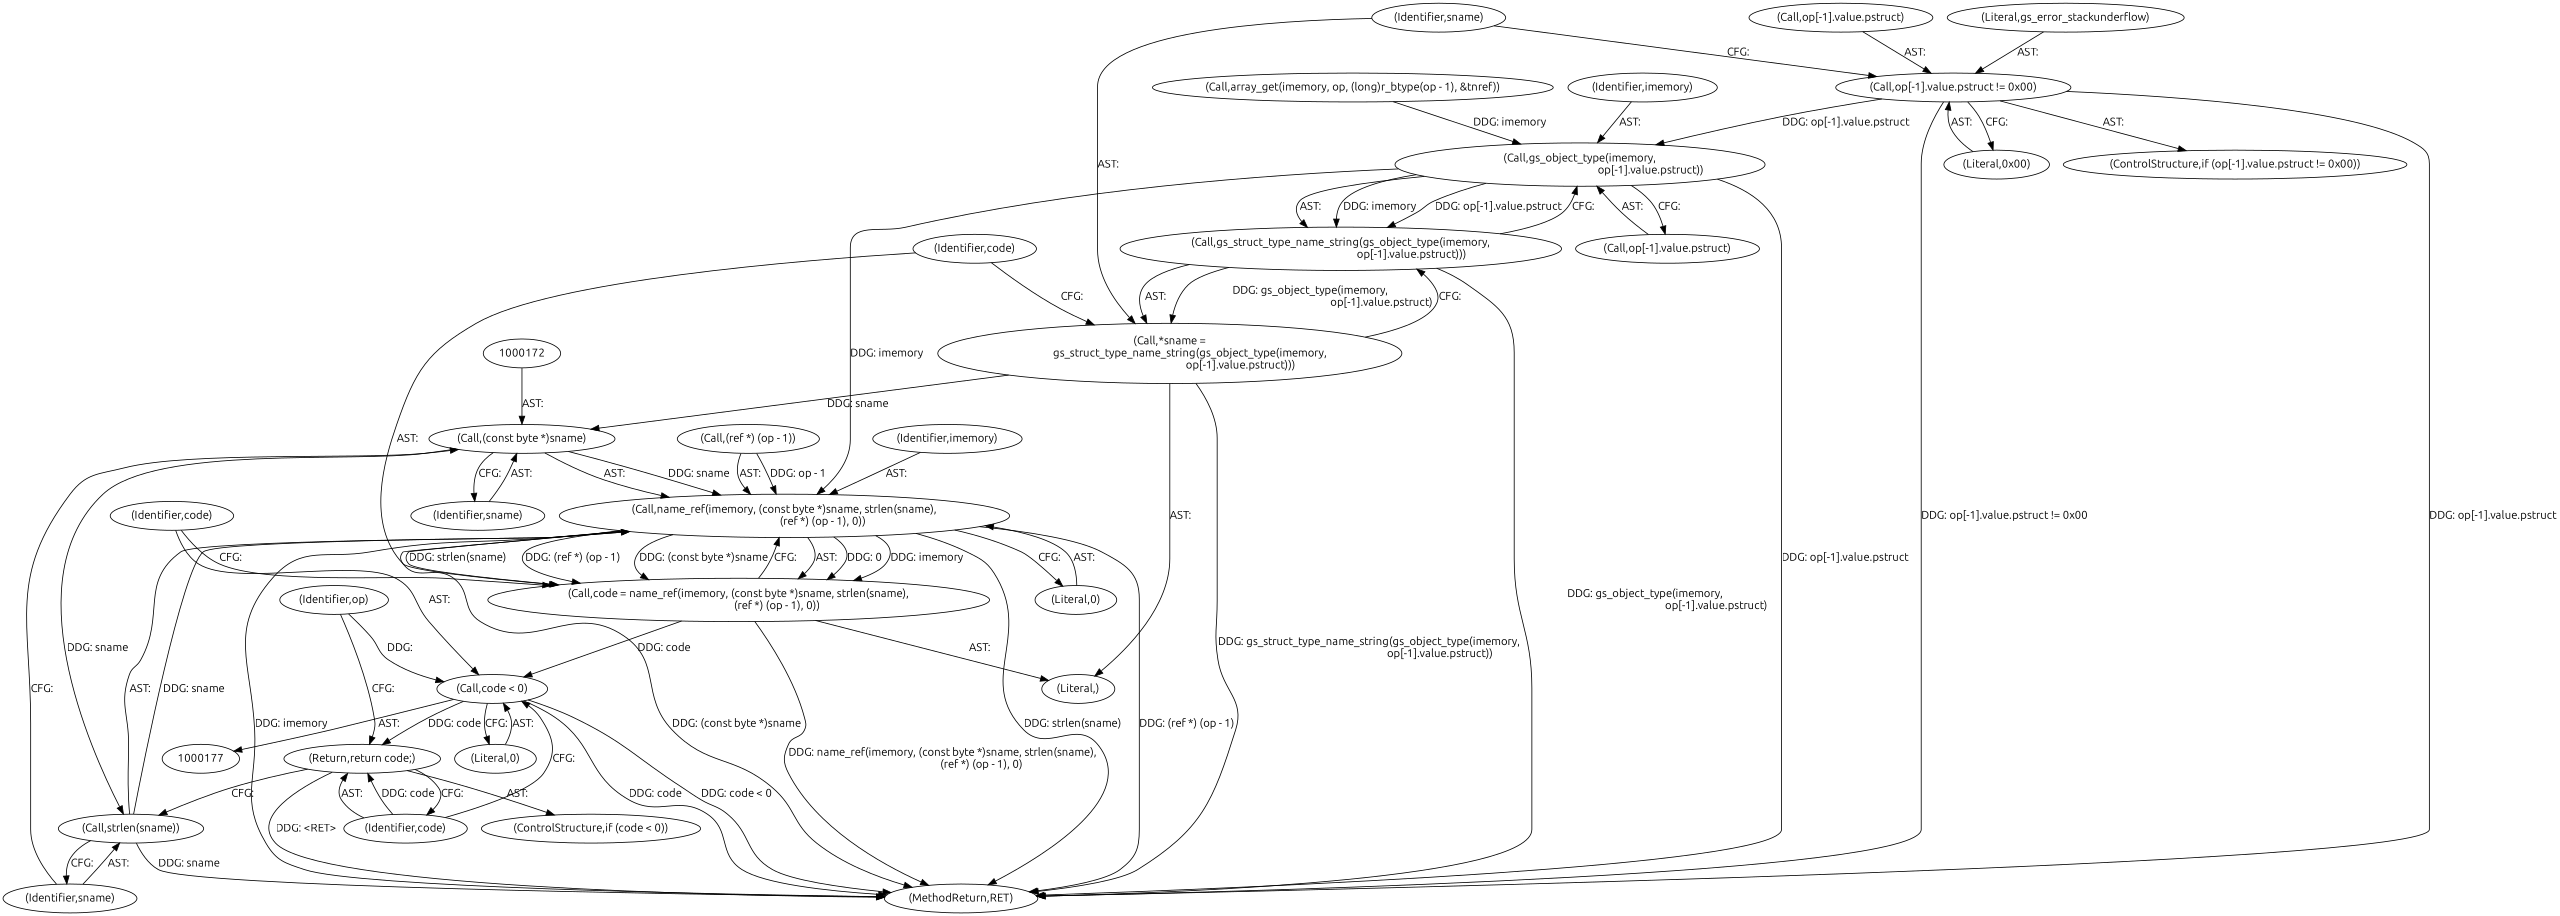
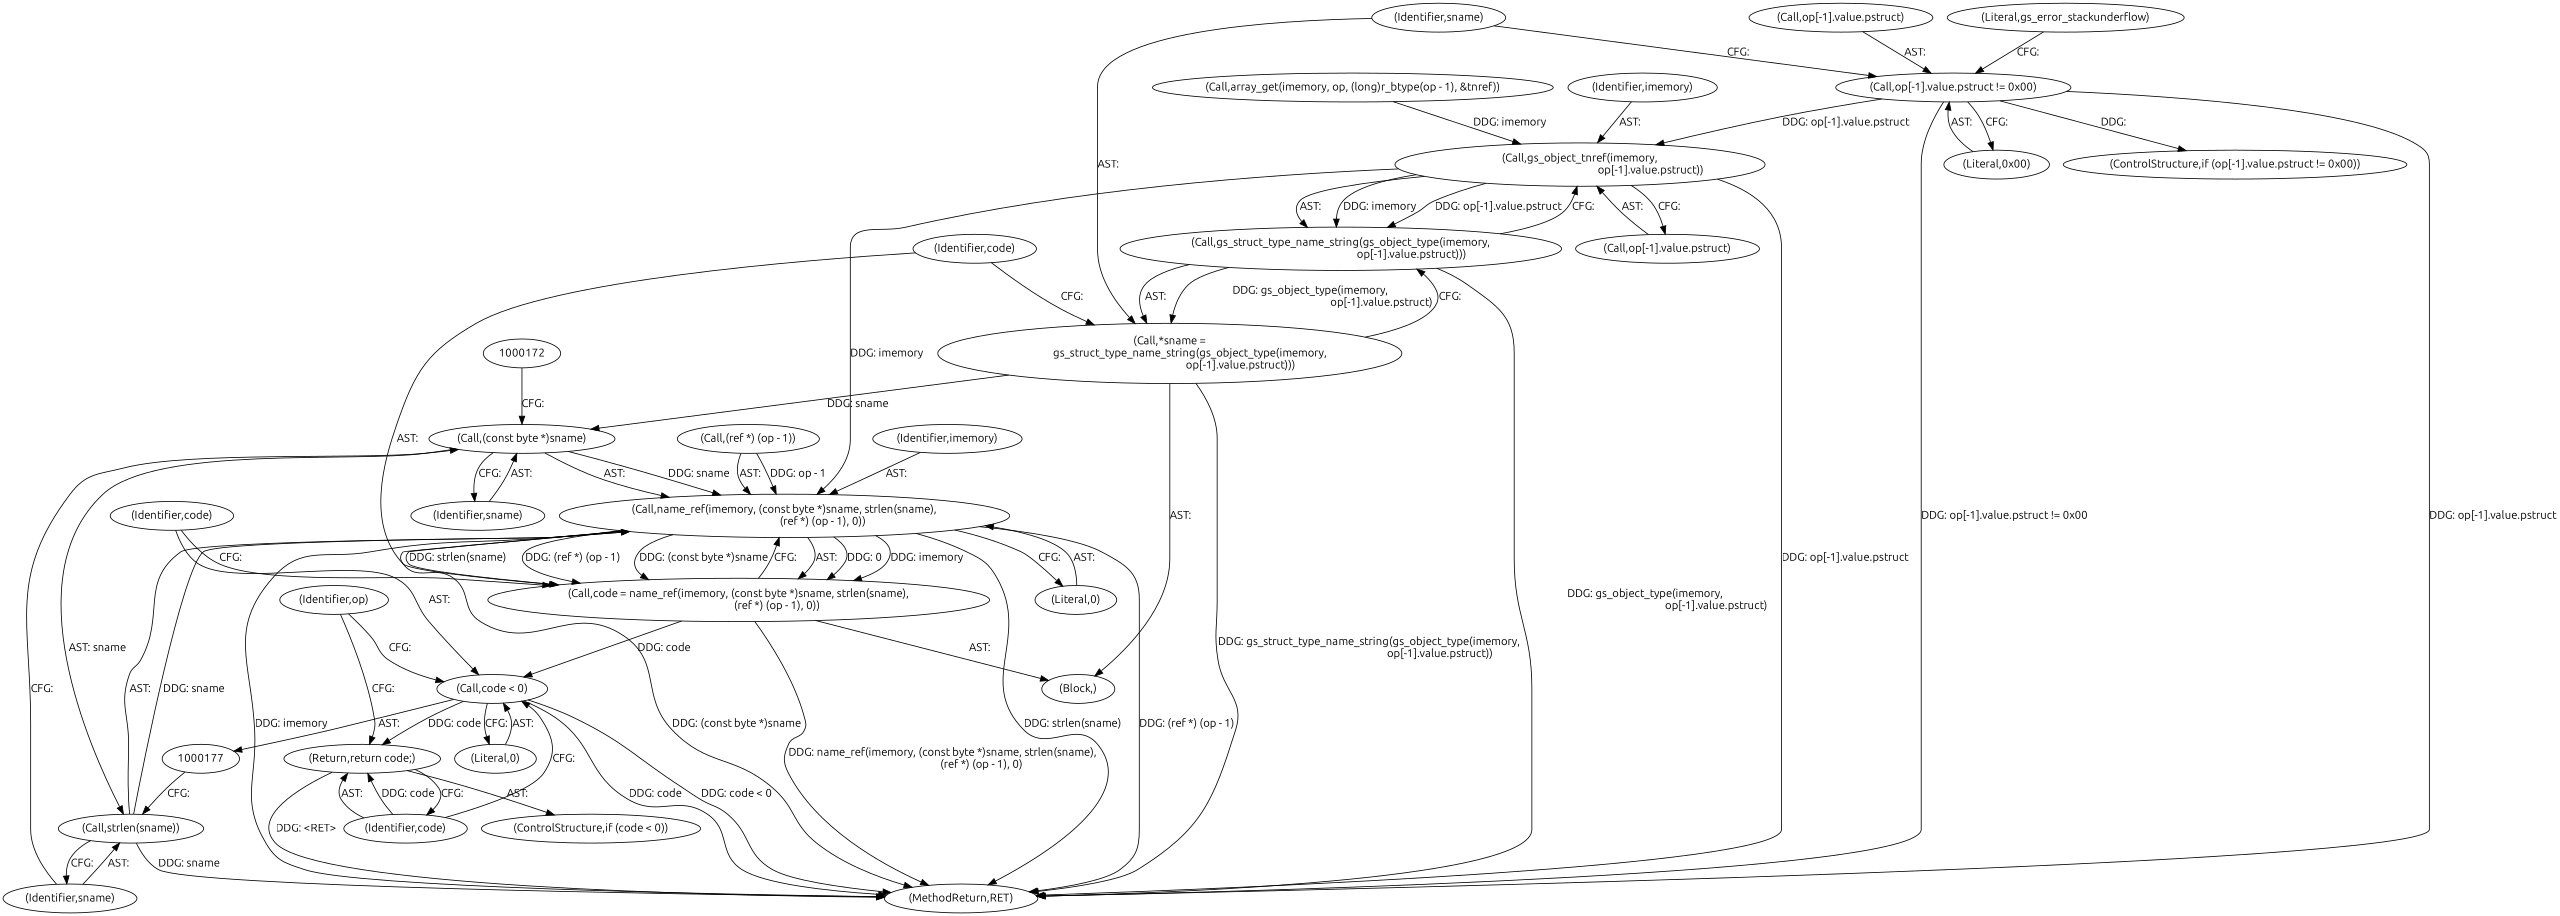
(2030, 53) -> (2030, 53)
(2115, 122) -> (2115, 122)
(1580, 165) -> (1580, 165)
(534, 404) -> (534, 404)
(98, 648) -> (98, 648)
(402, 648) -> (402, 648)
(1078, 689) -> (1078, 689)
(236, 786) -> (166, 789)
